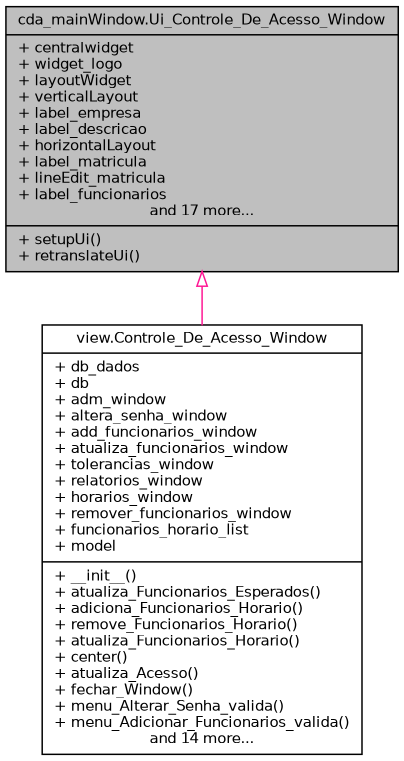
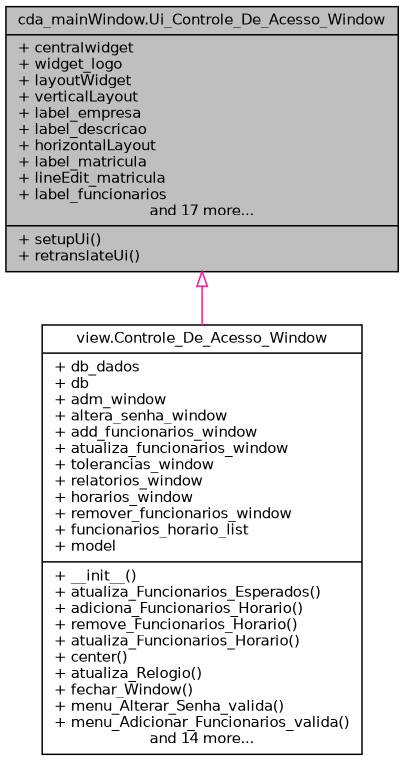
(127, 674) -> (128, 674)
